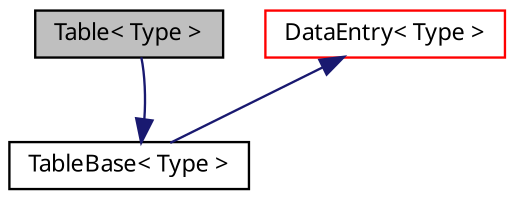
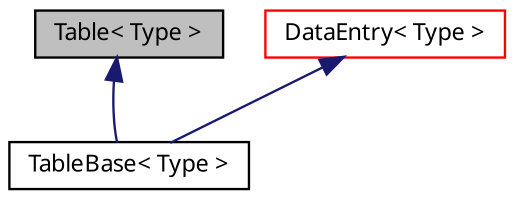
(145, 88) -> (114, 112)
